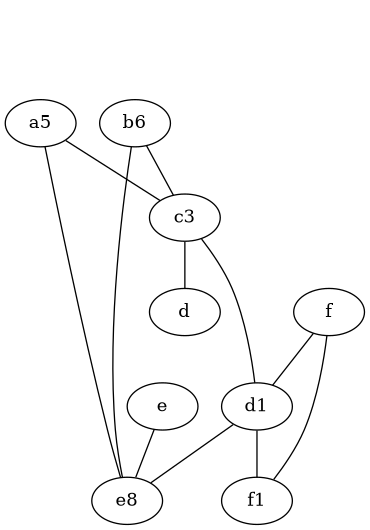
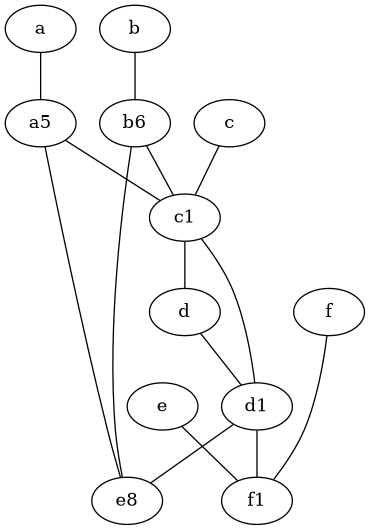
none -> (41, 29)
none -> (135, 29)
none -> (229, 123)
(185, 218) -> (185, 218)
(293, 359) -> (221, 359)
(145, 453) -> (210, 453)
